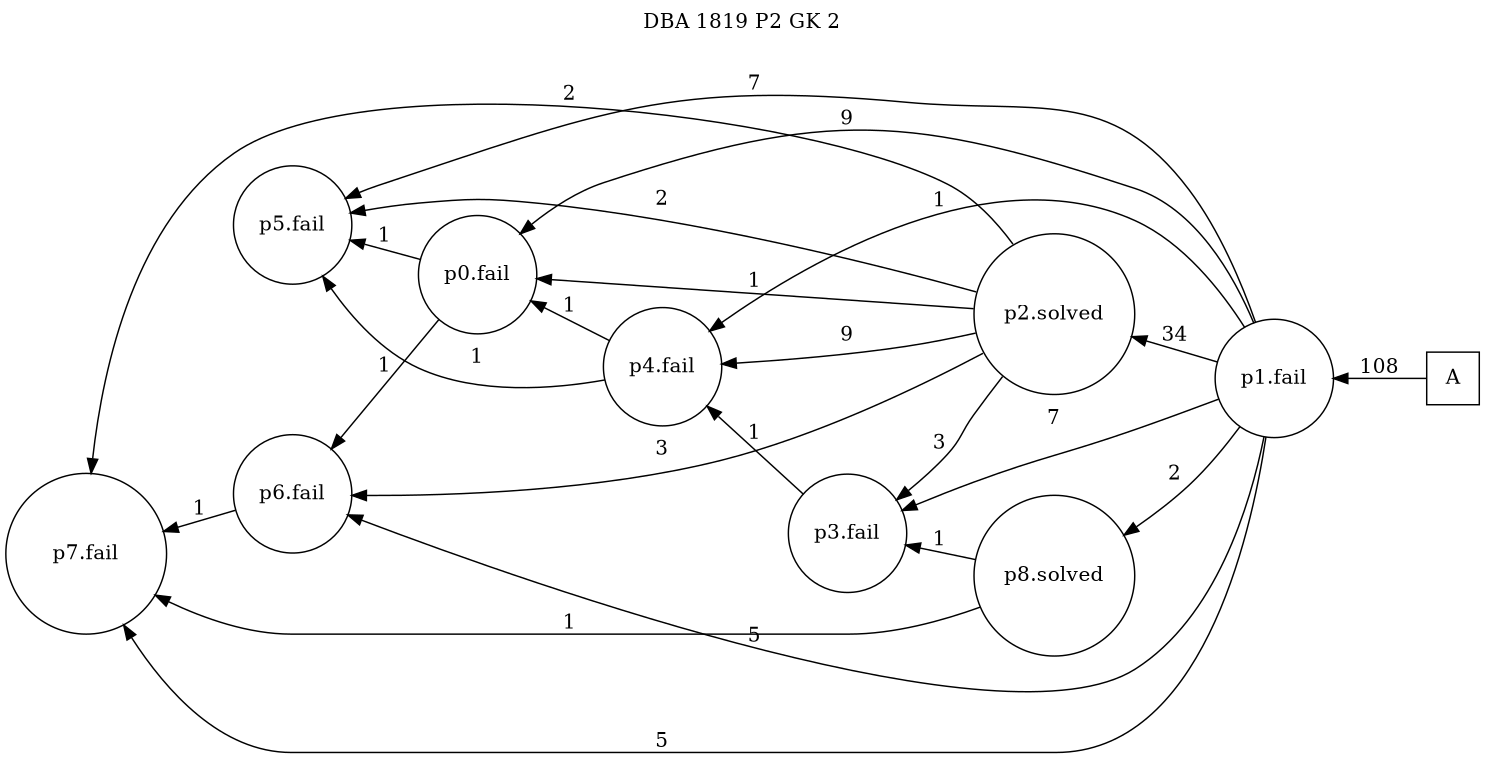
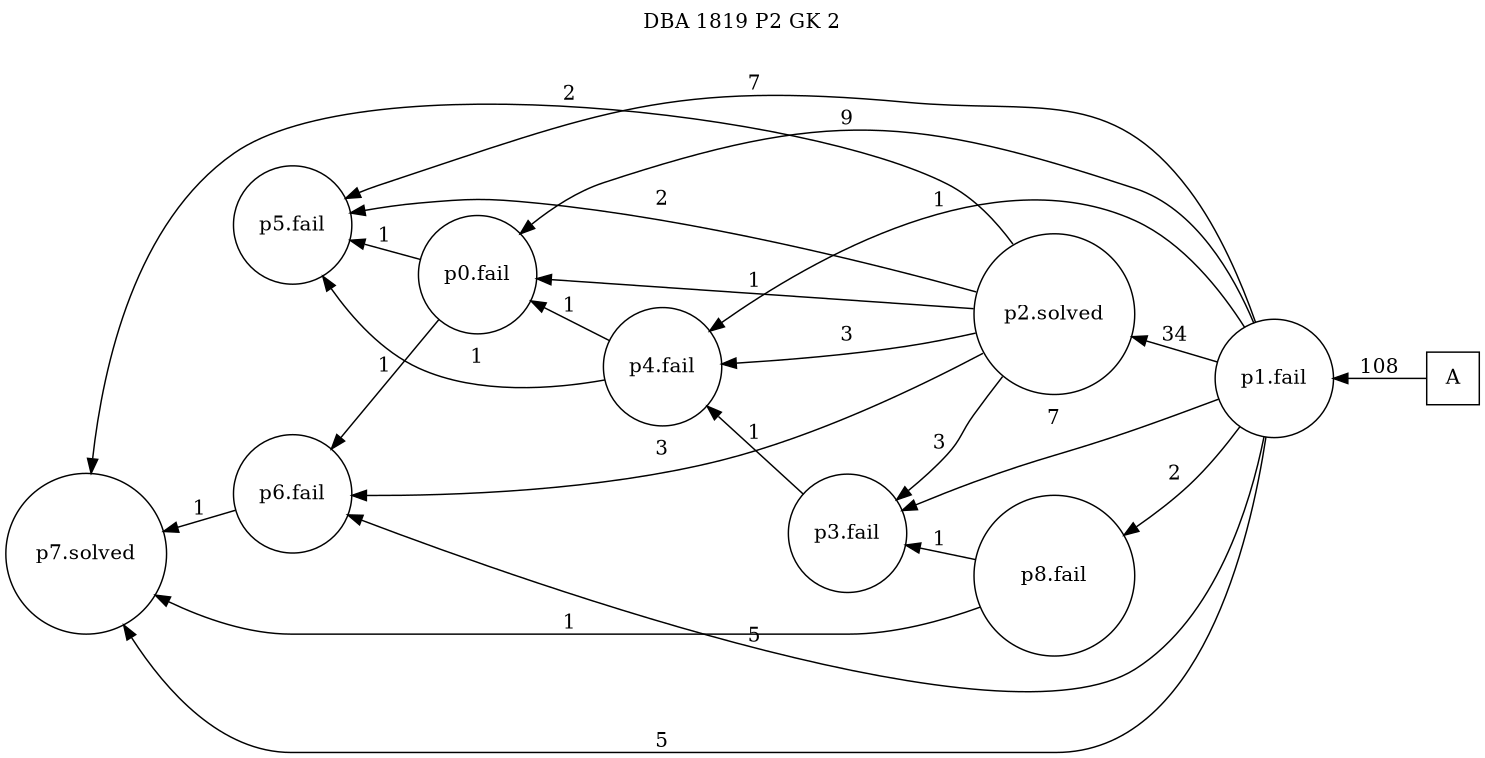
(848, 335) -> (848, 335)
(86, 554) -> (86, 554)
(1054, 576) -> (1054, 576)
